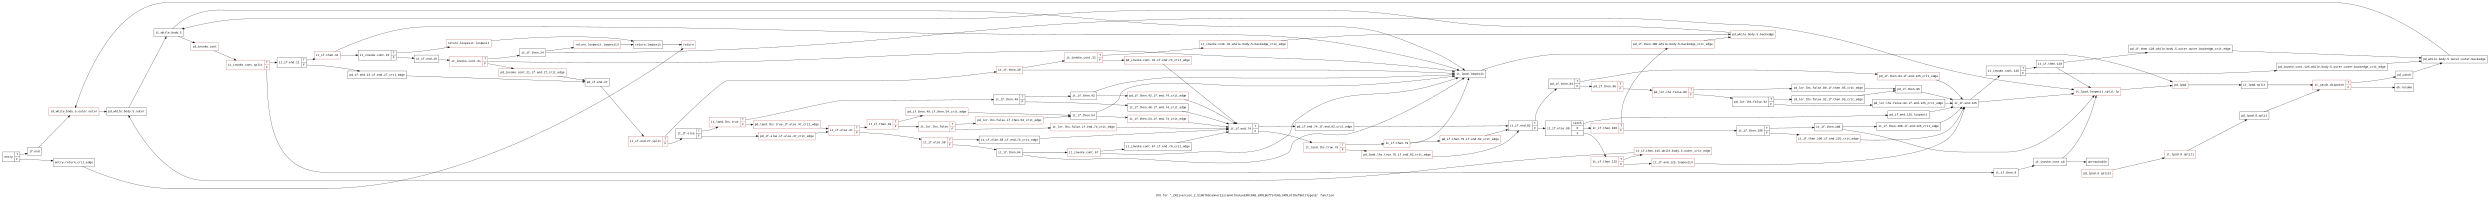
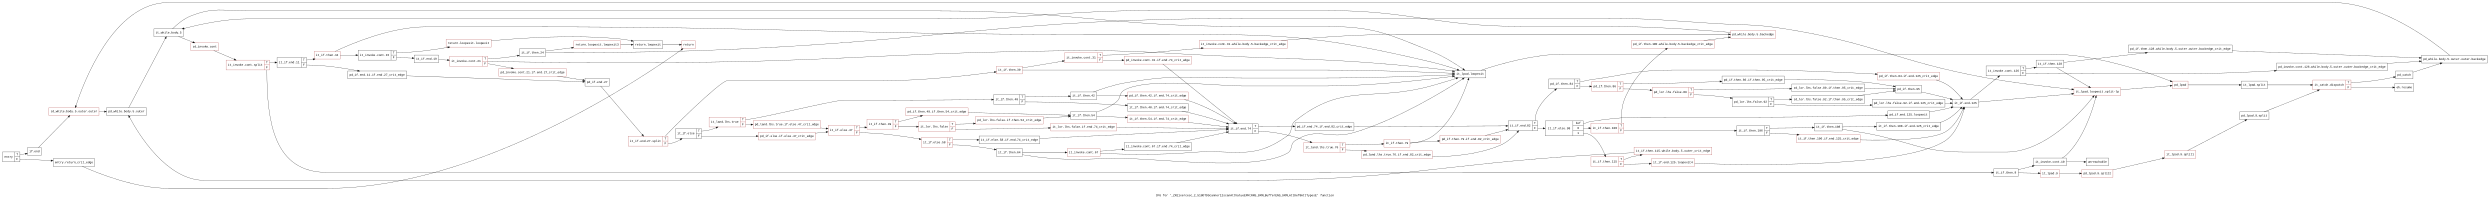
none -> (1753, 80)
(1577, 123) -> (1578, 123)
none -> (2050, 173)
